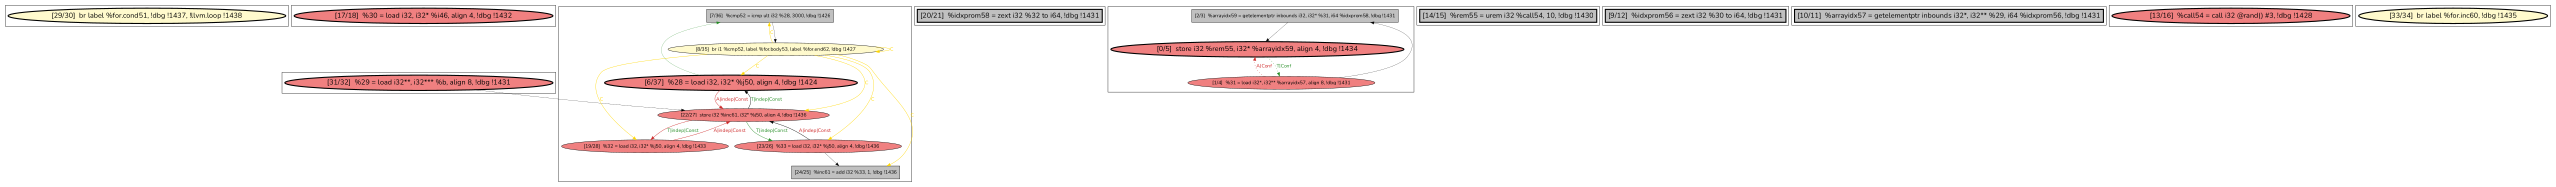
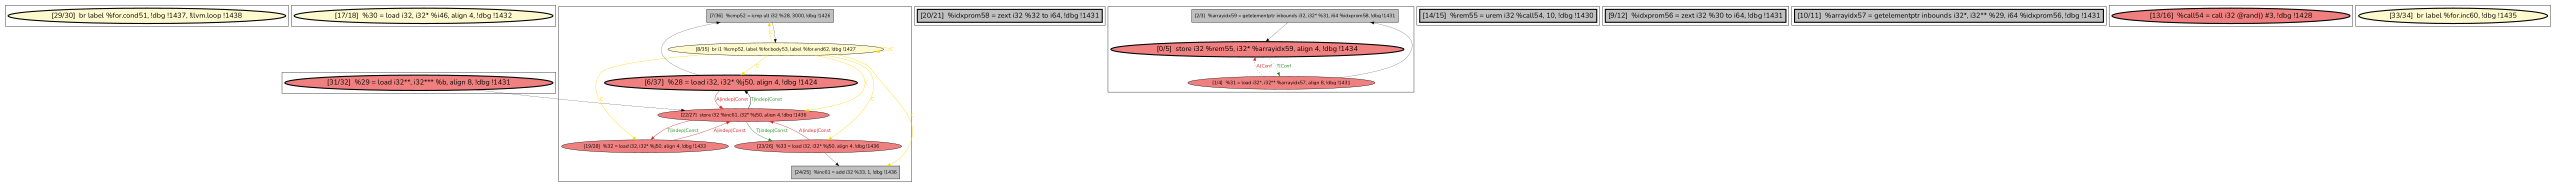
(424, 16) -> (424, 16)
(664, 42) -> (664, 42)
(792, 129) -> (792, 129)
